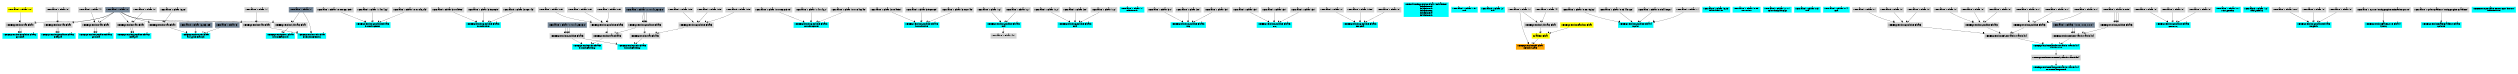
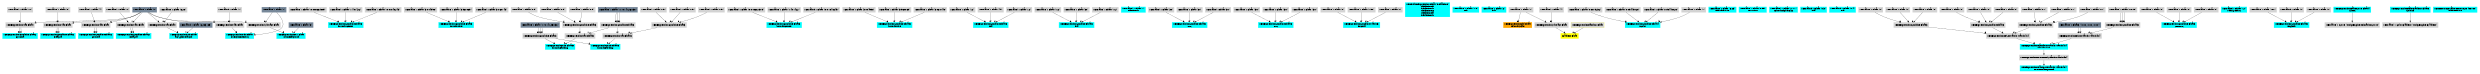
(20, 10) -> (20, 10)
(2228, 10) -> none
(2383, 17) -> (2352, 17)
(2441, 17) -> (2410, 17)
(1360, 25) -> (1362, 25)
(1577, 25) -> (1587, 25)
(212, 30) -> (297, 30)
(1004, 30) -> (991, 17)
(1536, 41) -> none
